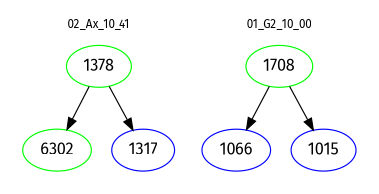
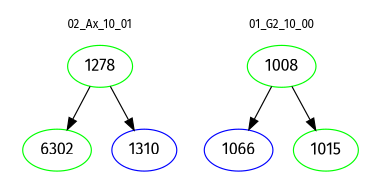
(99, 25) -> (100, 25)
(99, 66) -> (100, 66)
(279, 66) -> (282, 66)
(143, 150) -> (144, 150)
(324, 150) -> (326, 150)
